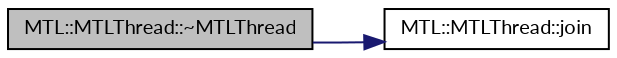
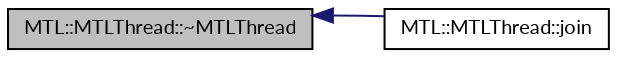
(339, 43) -> (359, 16)
